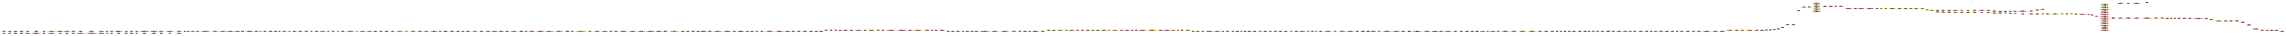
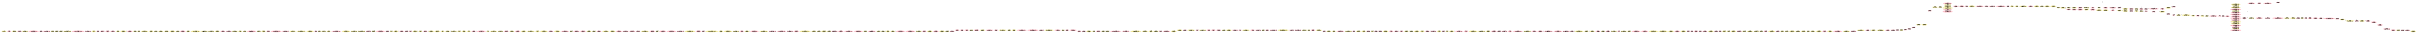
none -> (151, 31)
